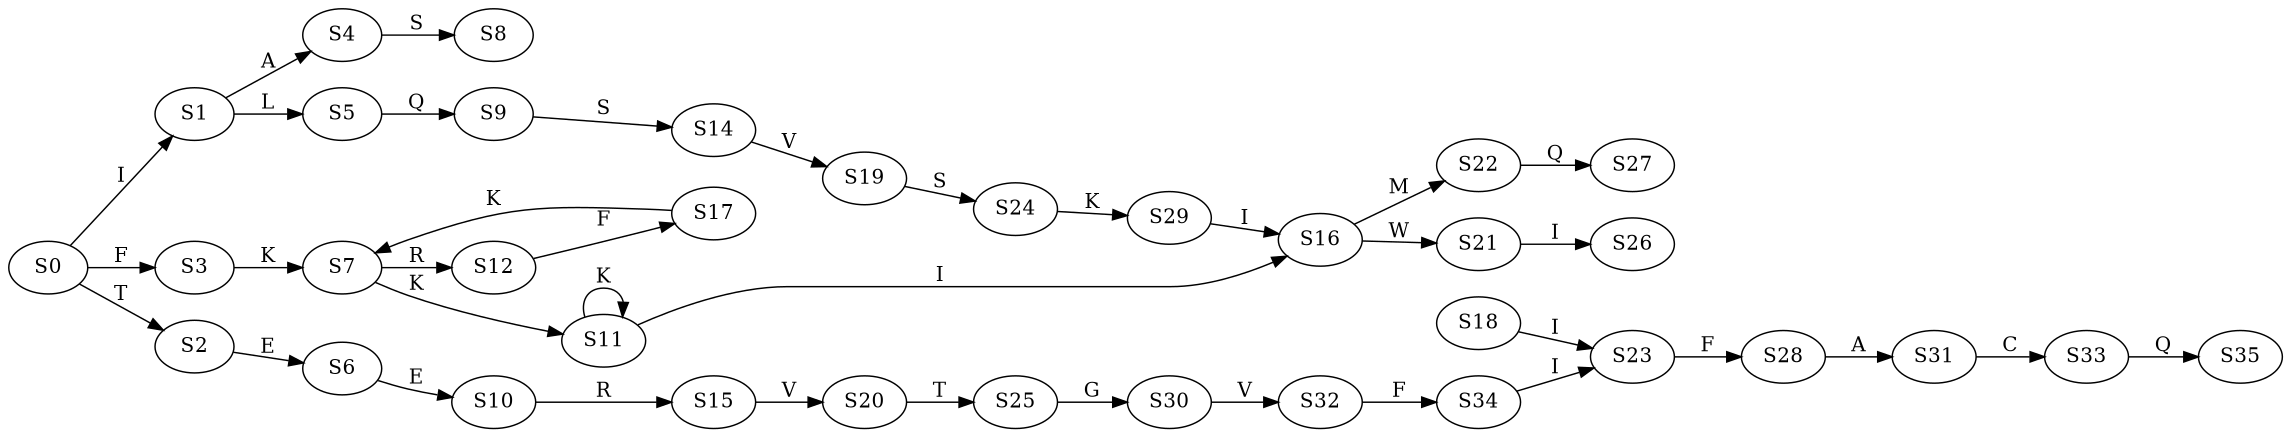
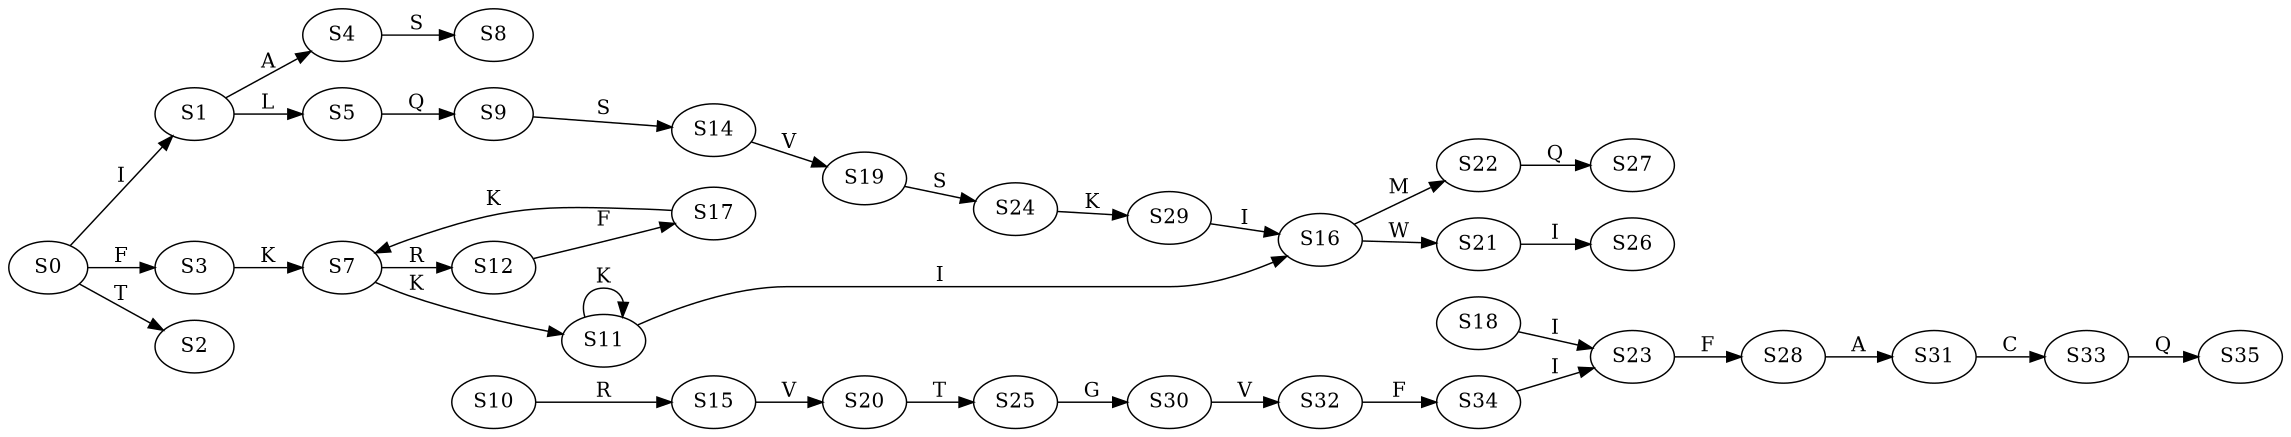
(342, 369) -> none
